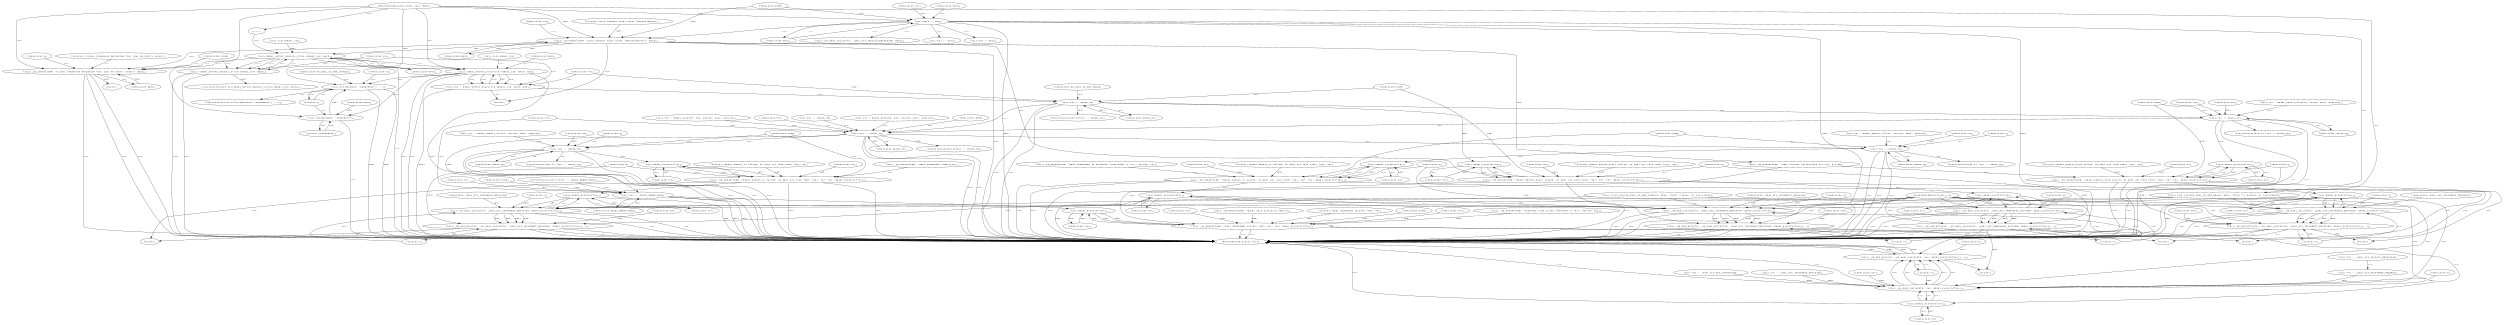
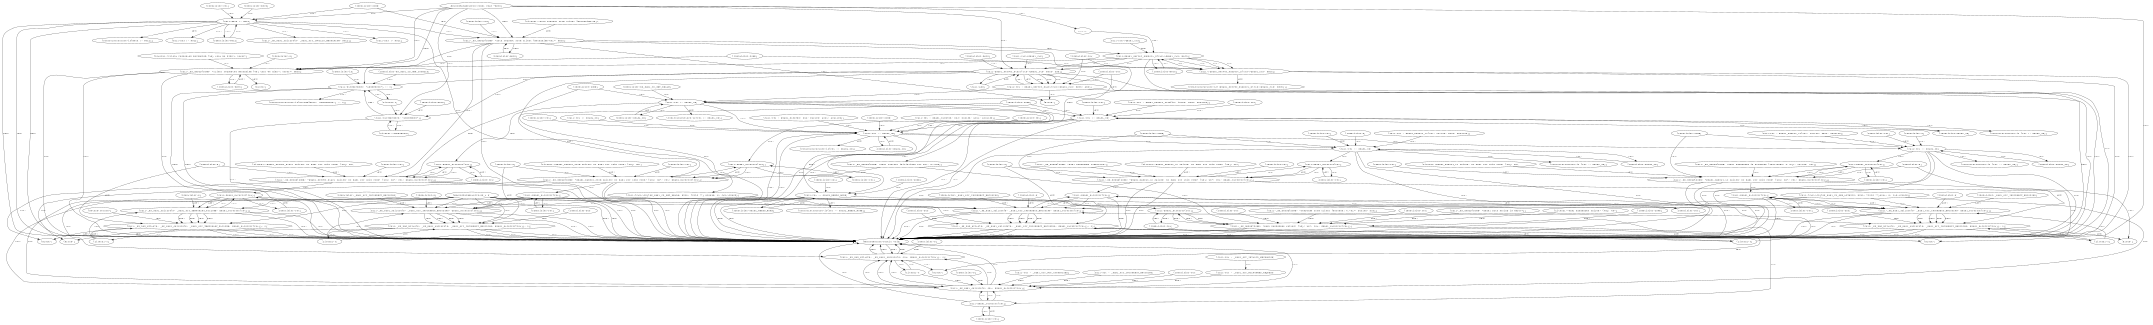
none -> (127, 41)
none -> (978, 87)
(600, 188) -> (828, 202)
none -> (100, 211)
